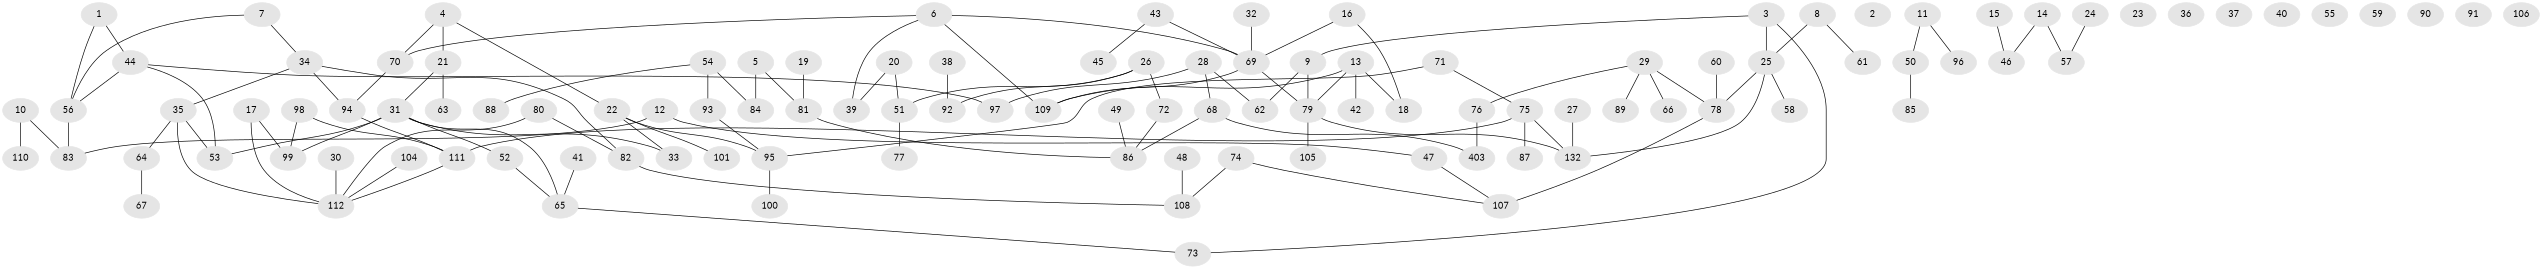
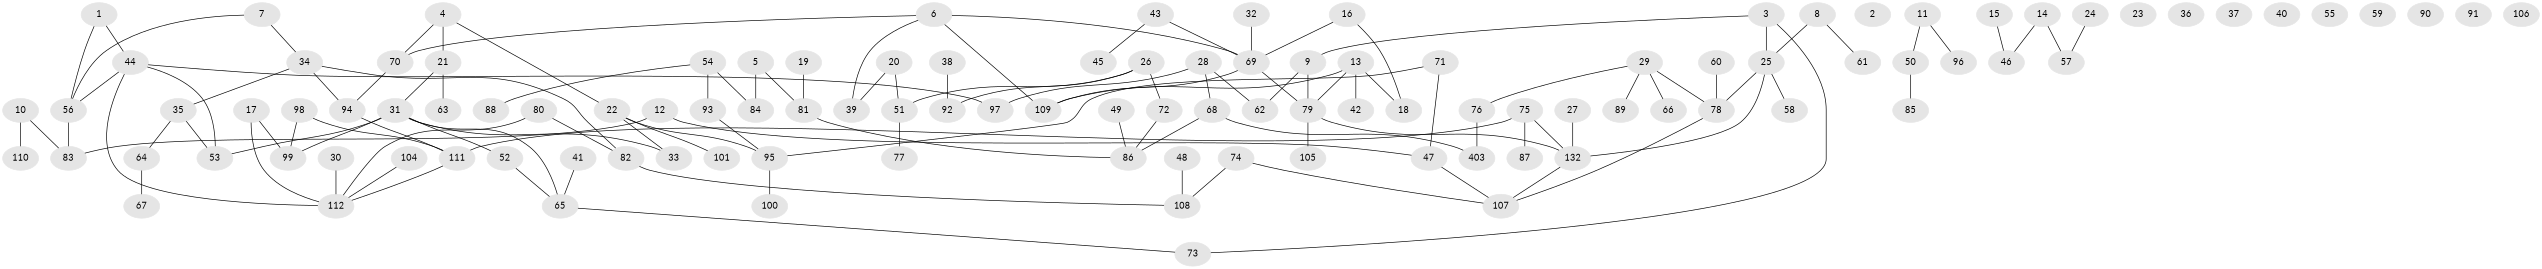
(1482, 86) -> (1435, 110)
none -> (1537, 182)
(228, 187) -> (165, 191)
